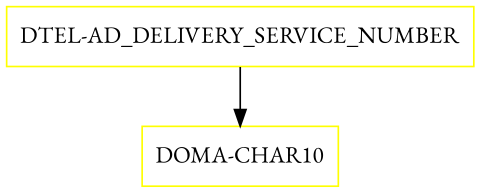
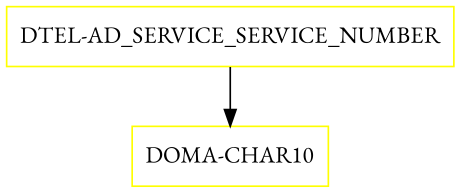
(240, 37) -> (230, 37)
